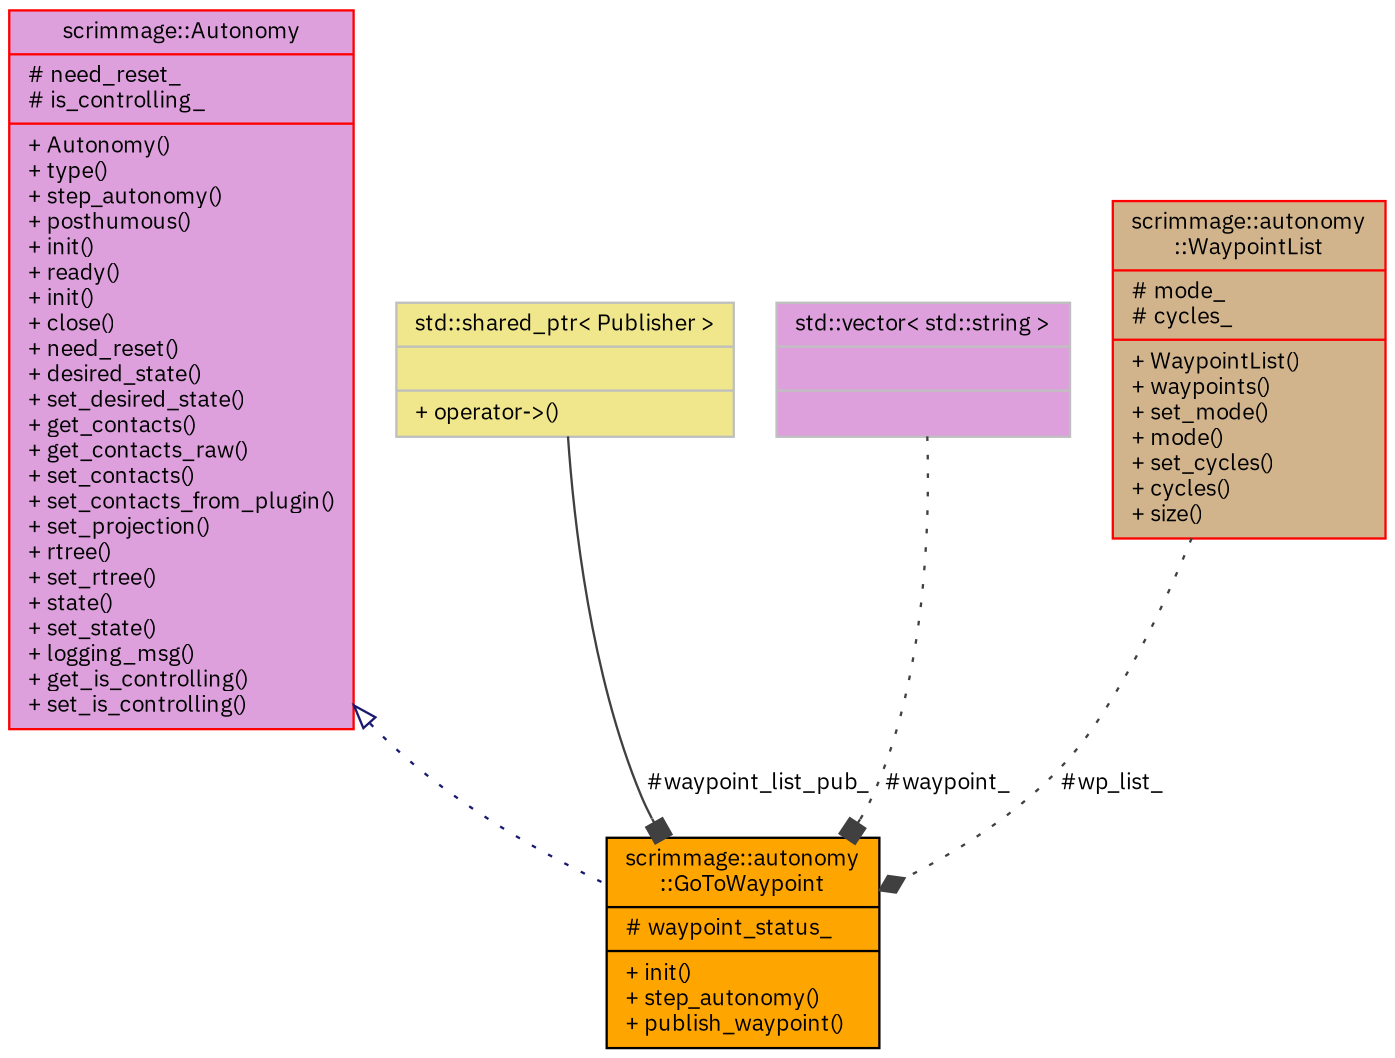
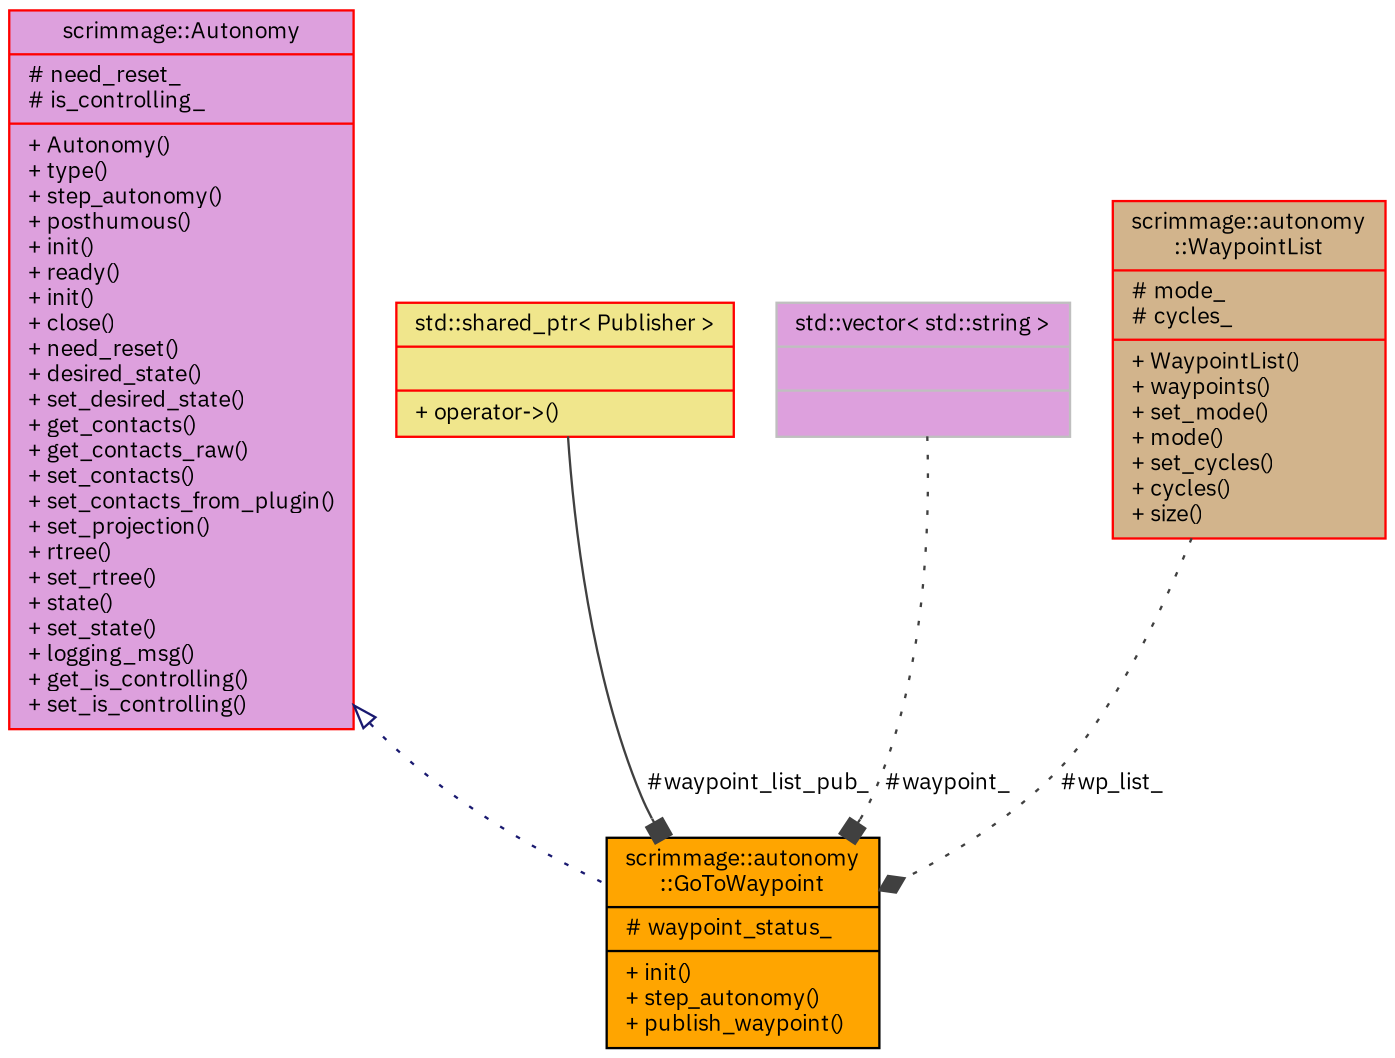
(565, 370) -> (565, 370)
